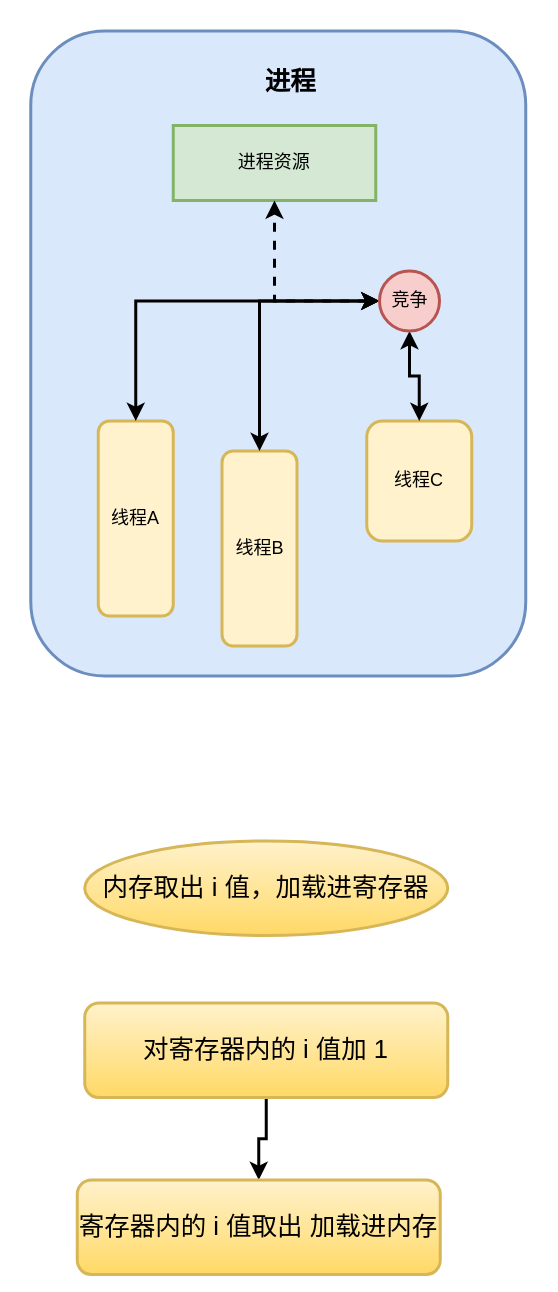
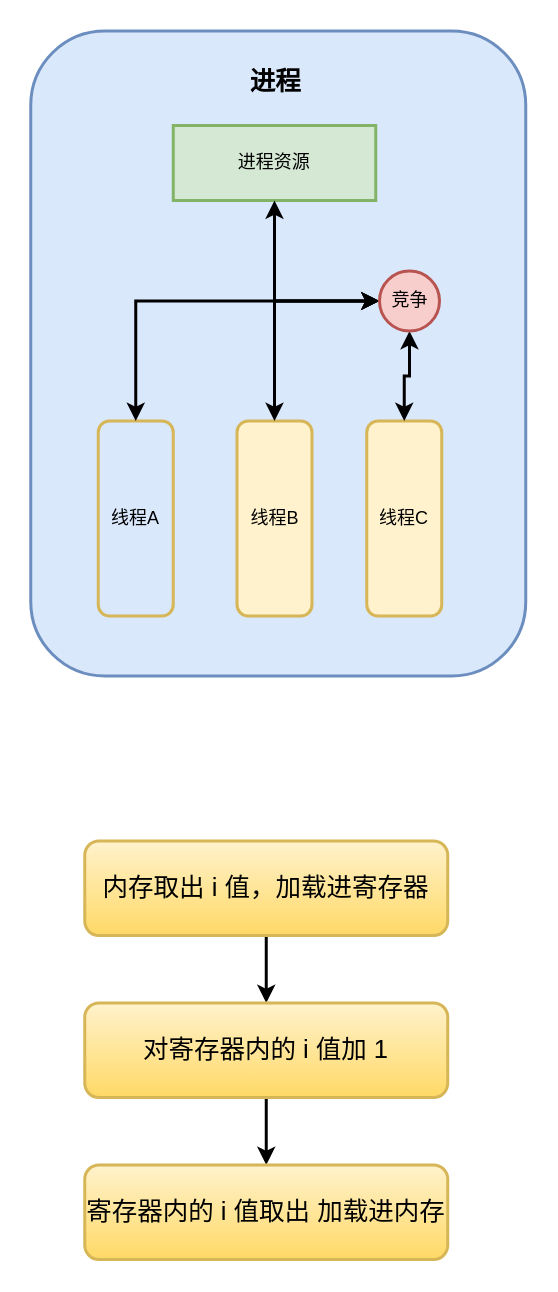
(290, 83) -> (275, 83)
(275, 255) -> (275, 255)
(419, 481) -> (404, 518)
(136, 518) -> (136, 518)
(260, 548) -> (275, 518)
(266, 888) -> (266, 888)
none -> (266, 962)
(259, 1227) -> (266, 1212)
